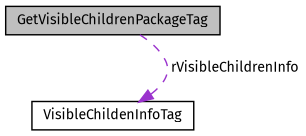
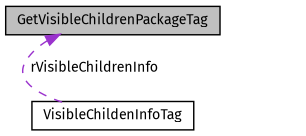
(166, 62) -> (24, 77)
